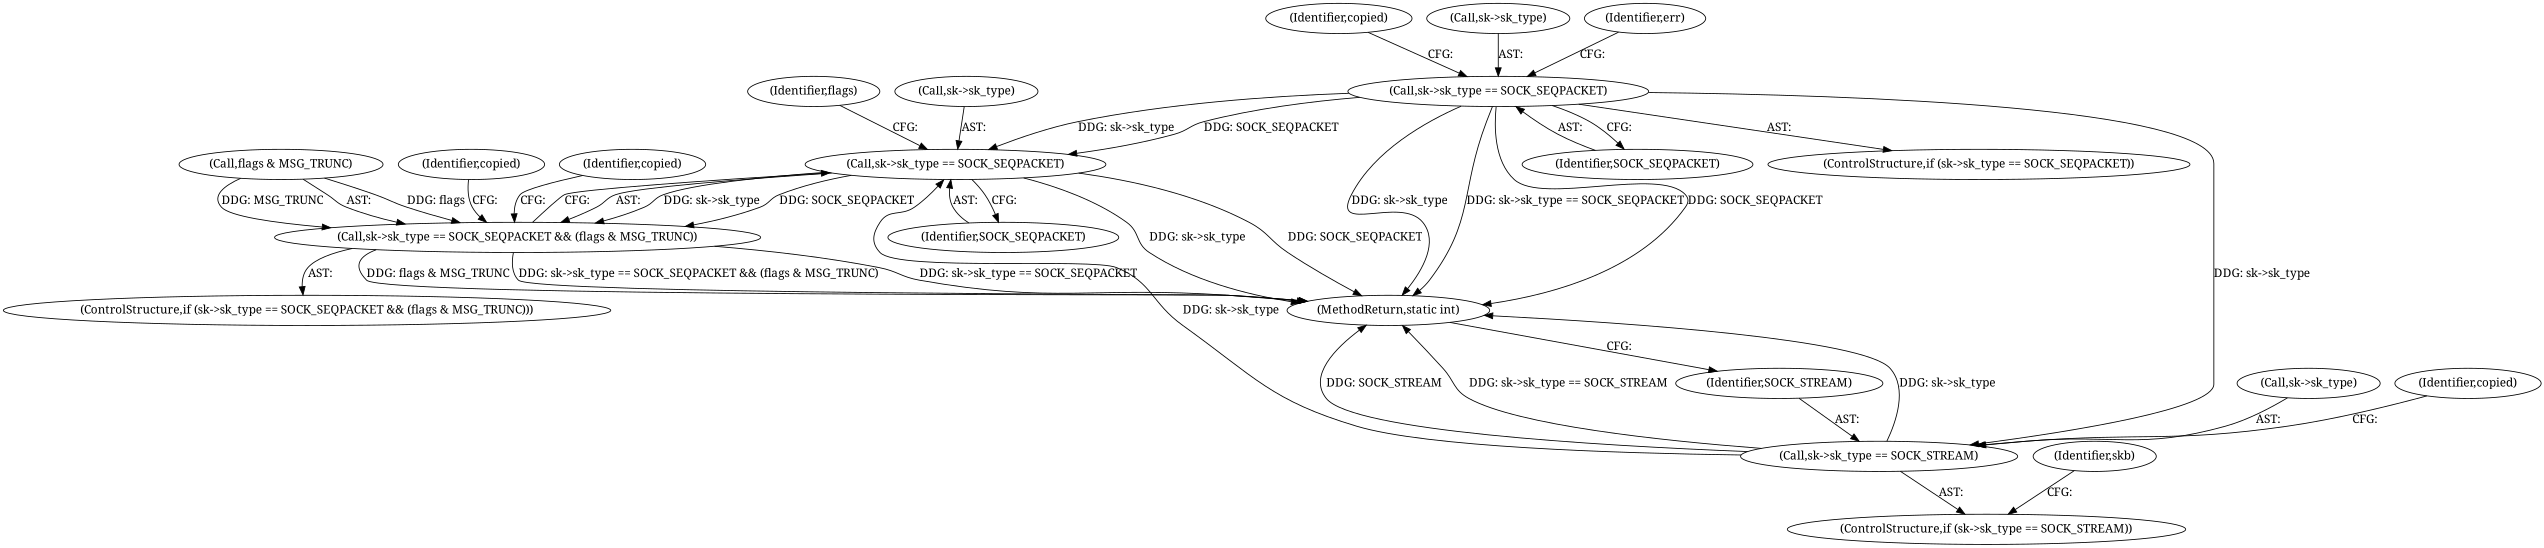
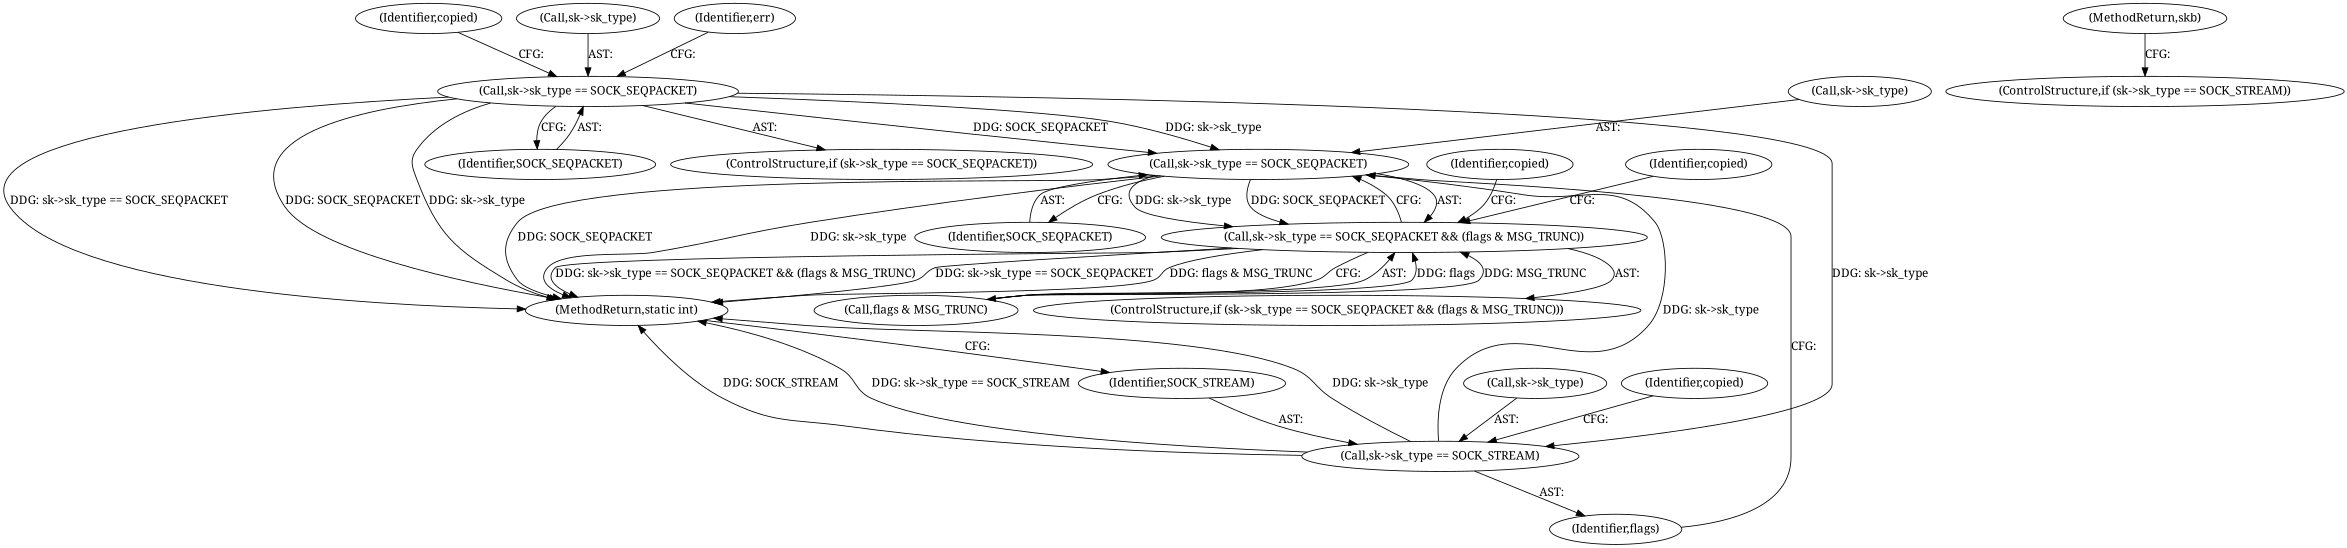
none -> (1186, 293)
(2095, 456) -> (2145, 18)
(1929, 490) -> (1526, 492)
